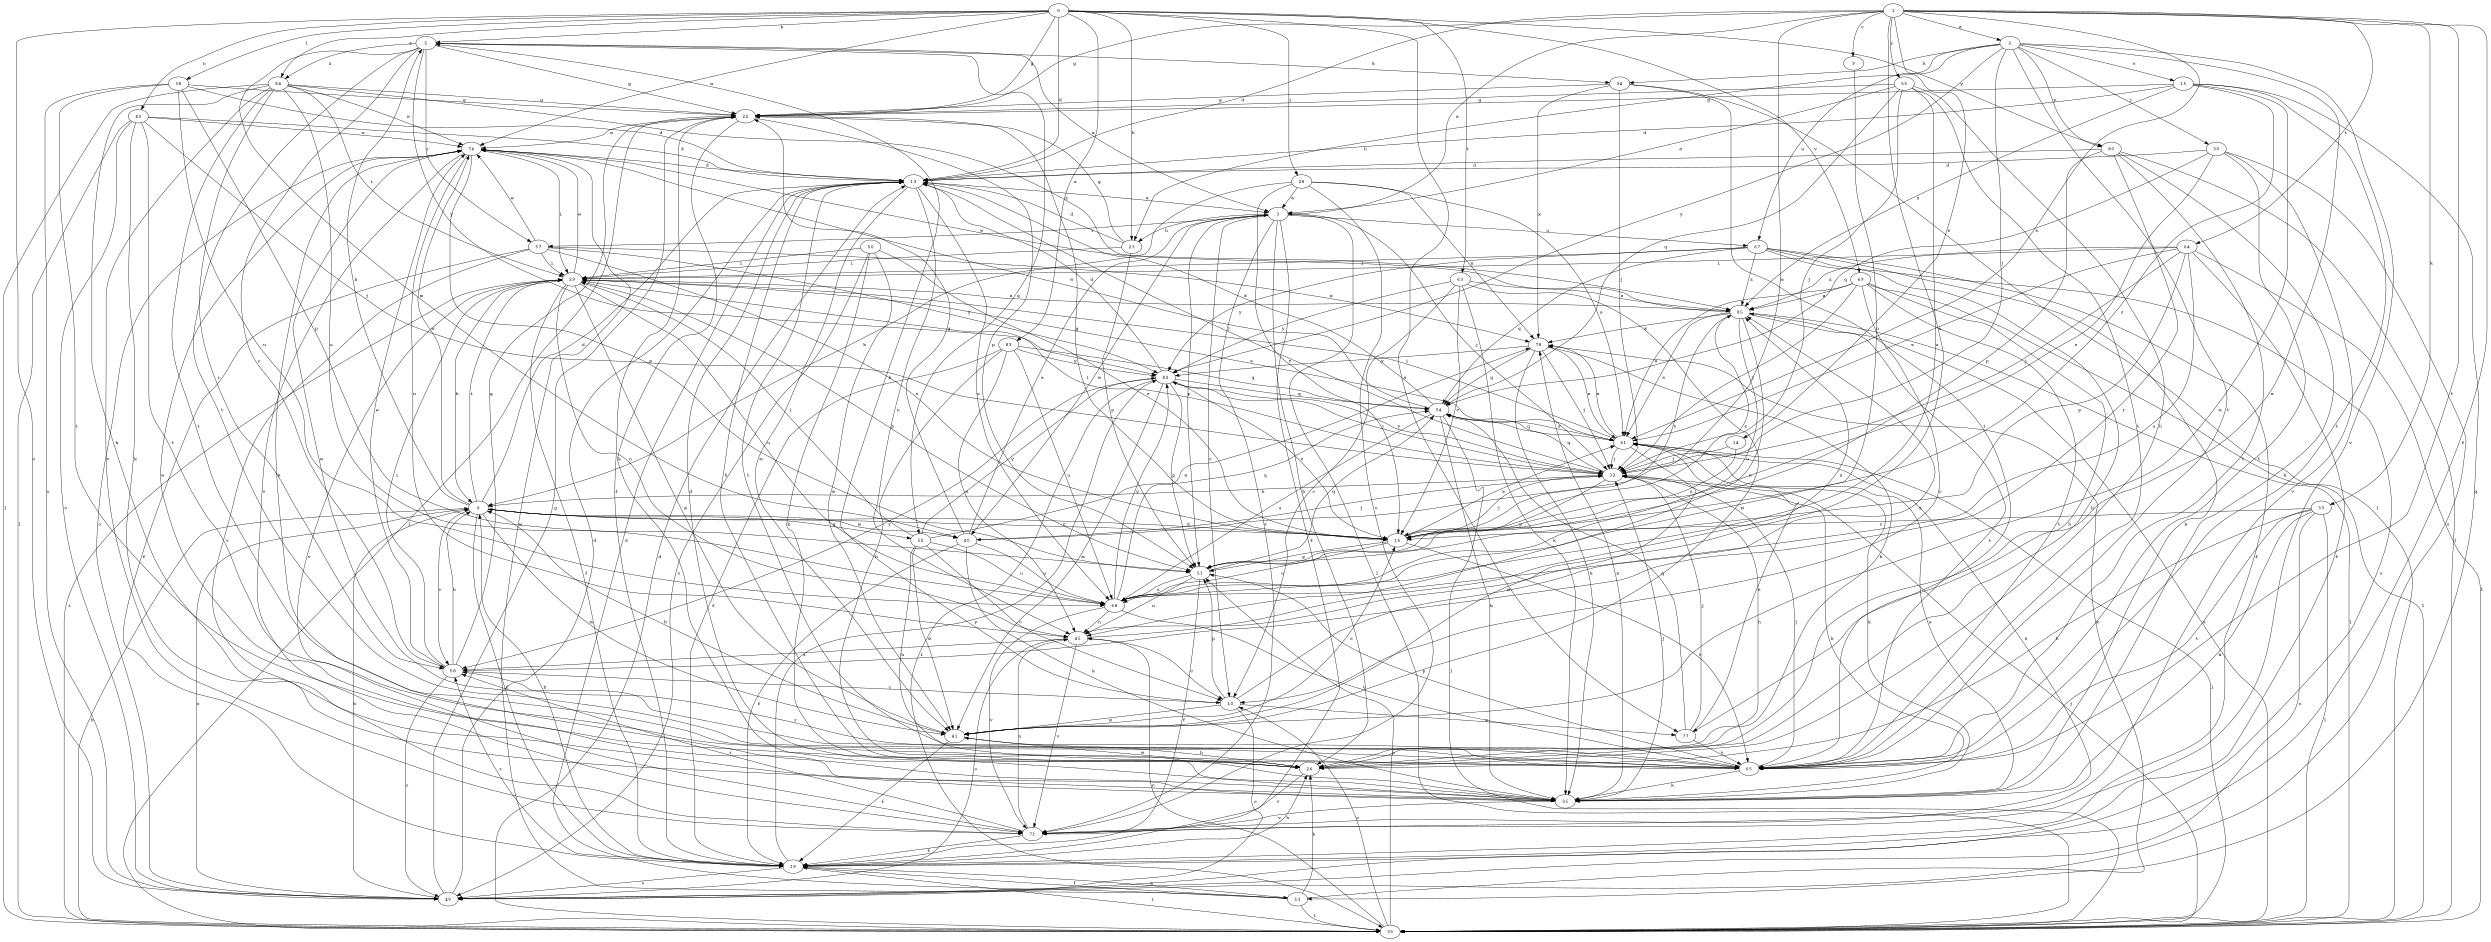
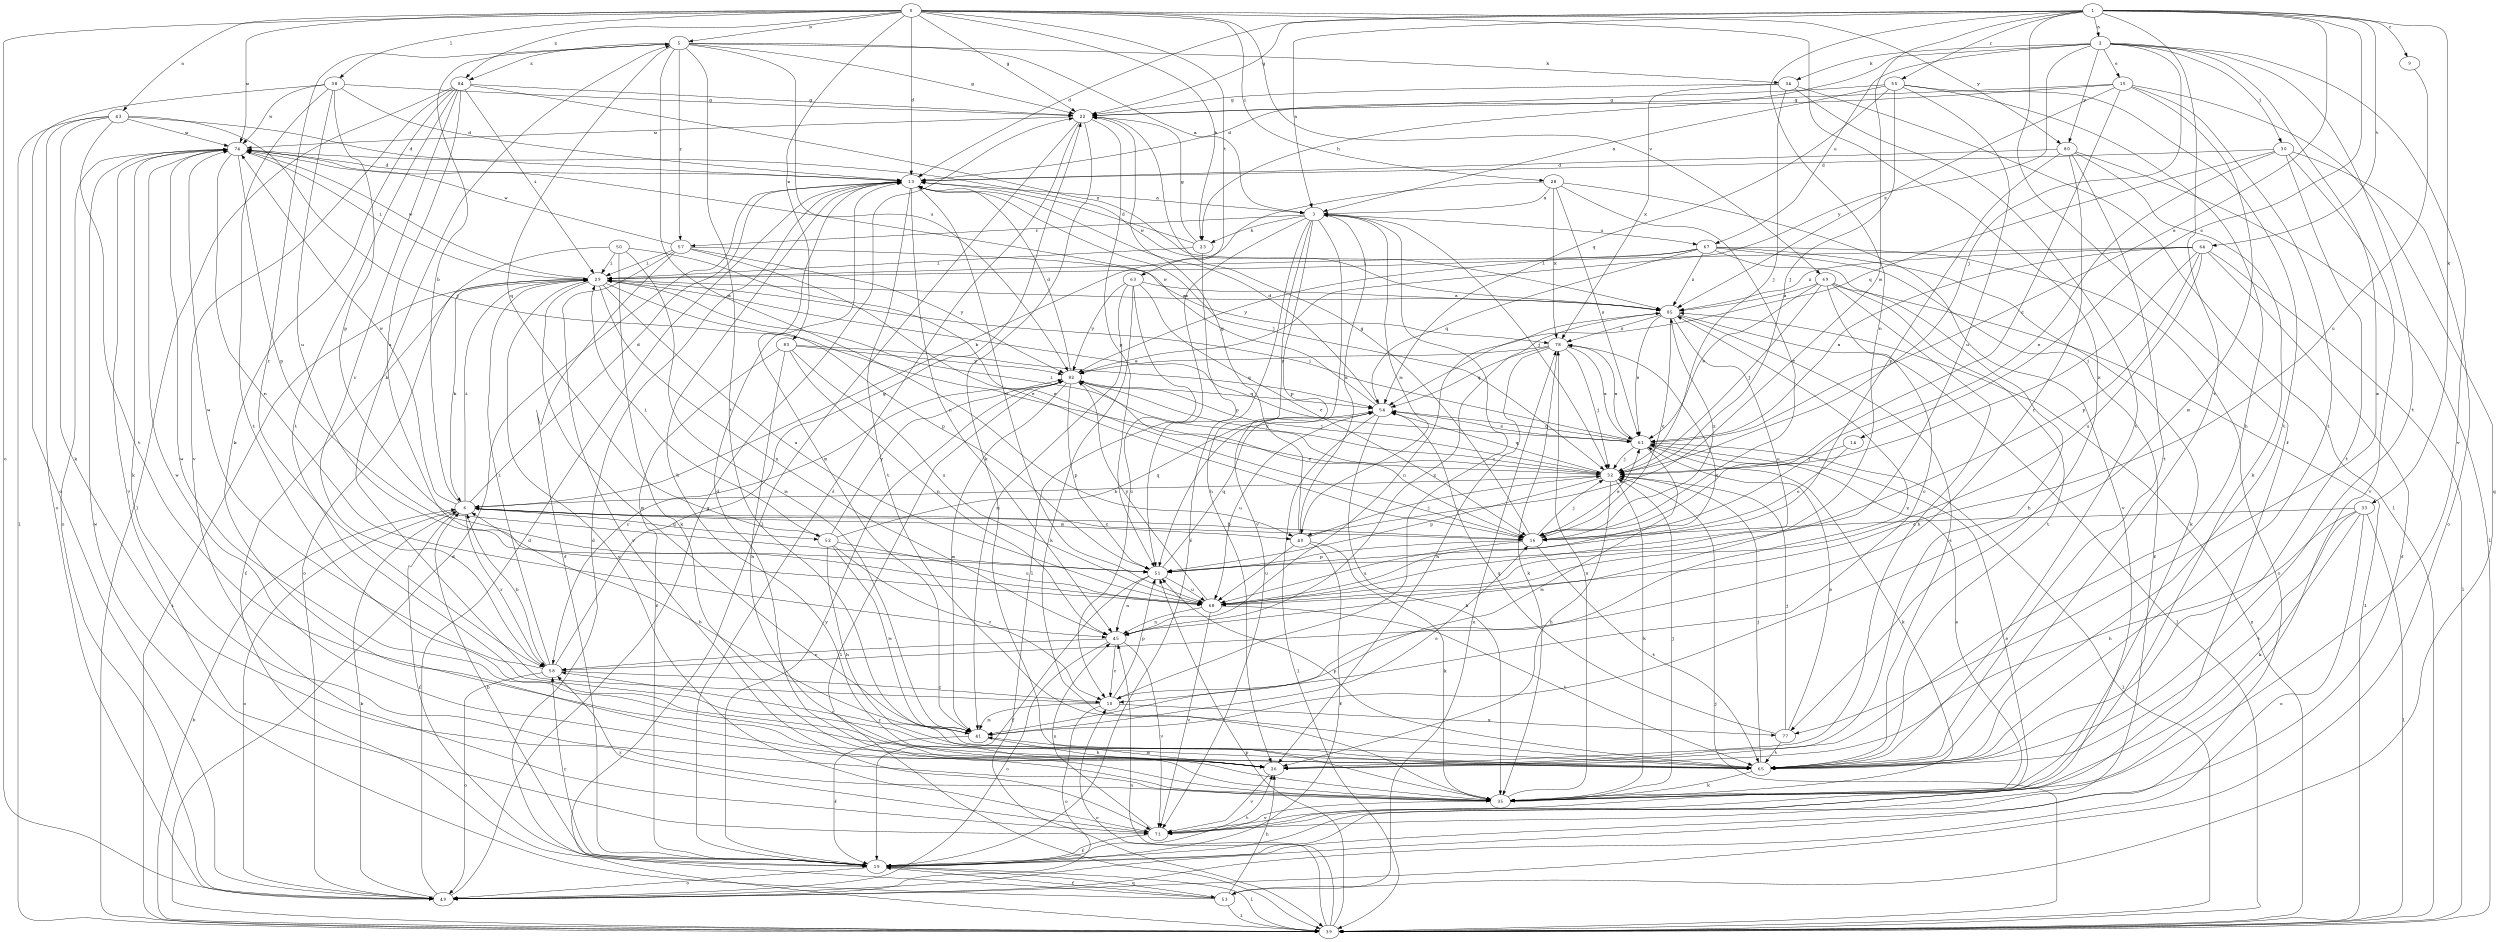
(375, 111) -> (277, 101)
(452, 214) -> (932, 214)
(686, 672) -> none
(1288, 818) -> (1247, 818)
